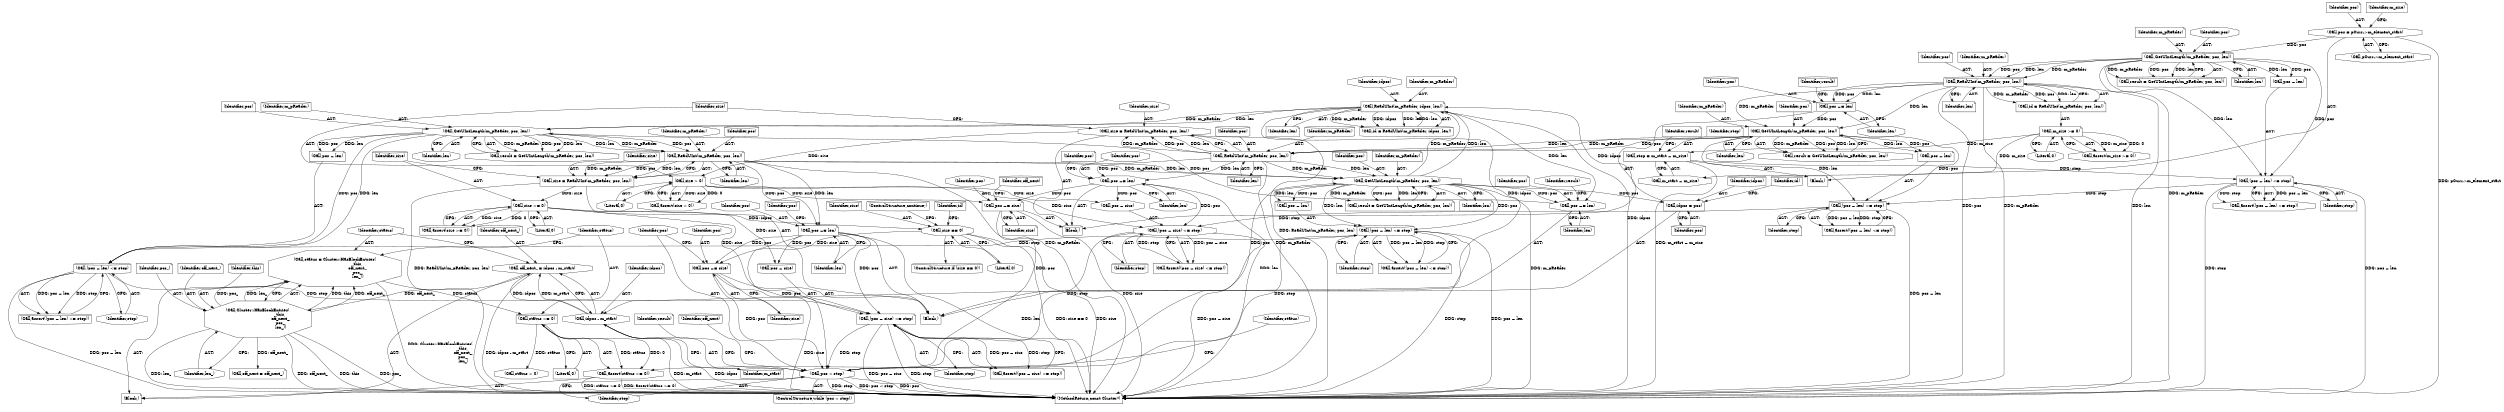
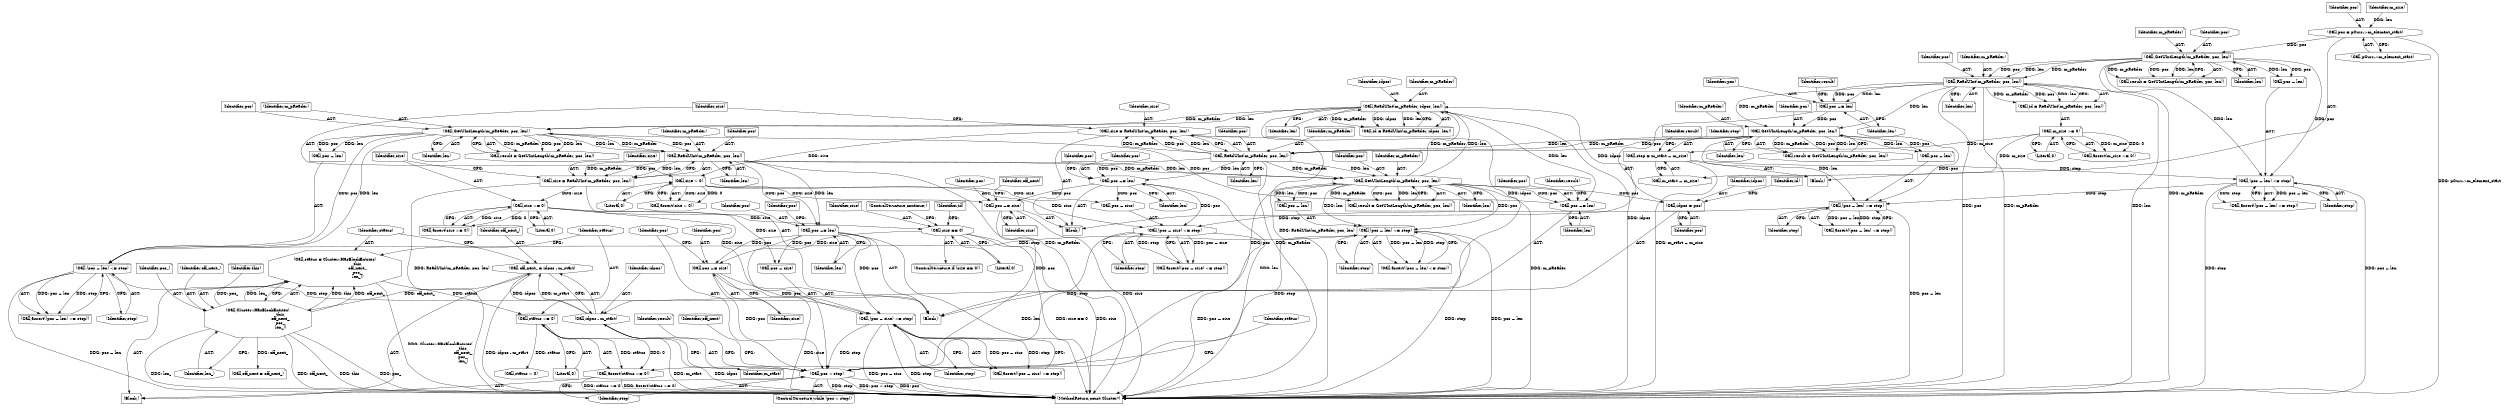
(2383, 20) -> (2383, 20)
(1428, 119) -> (1428, 119)
(760, 218) -> (760, 218)
